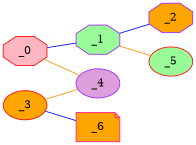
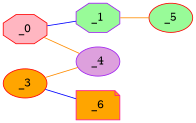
(171, 18) -> none
